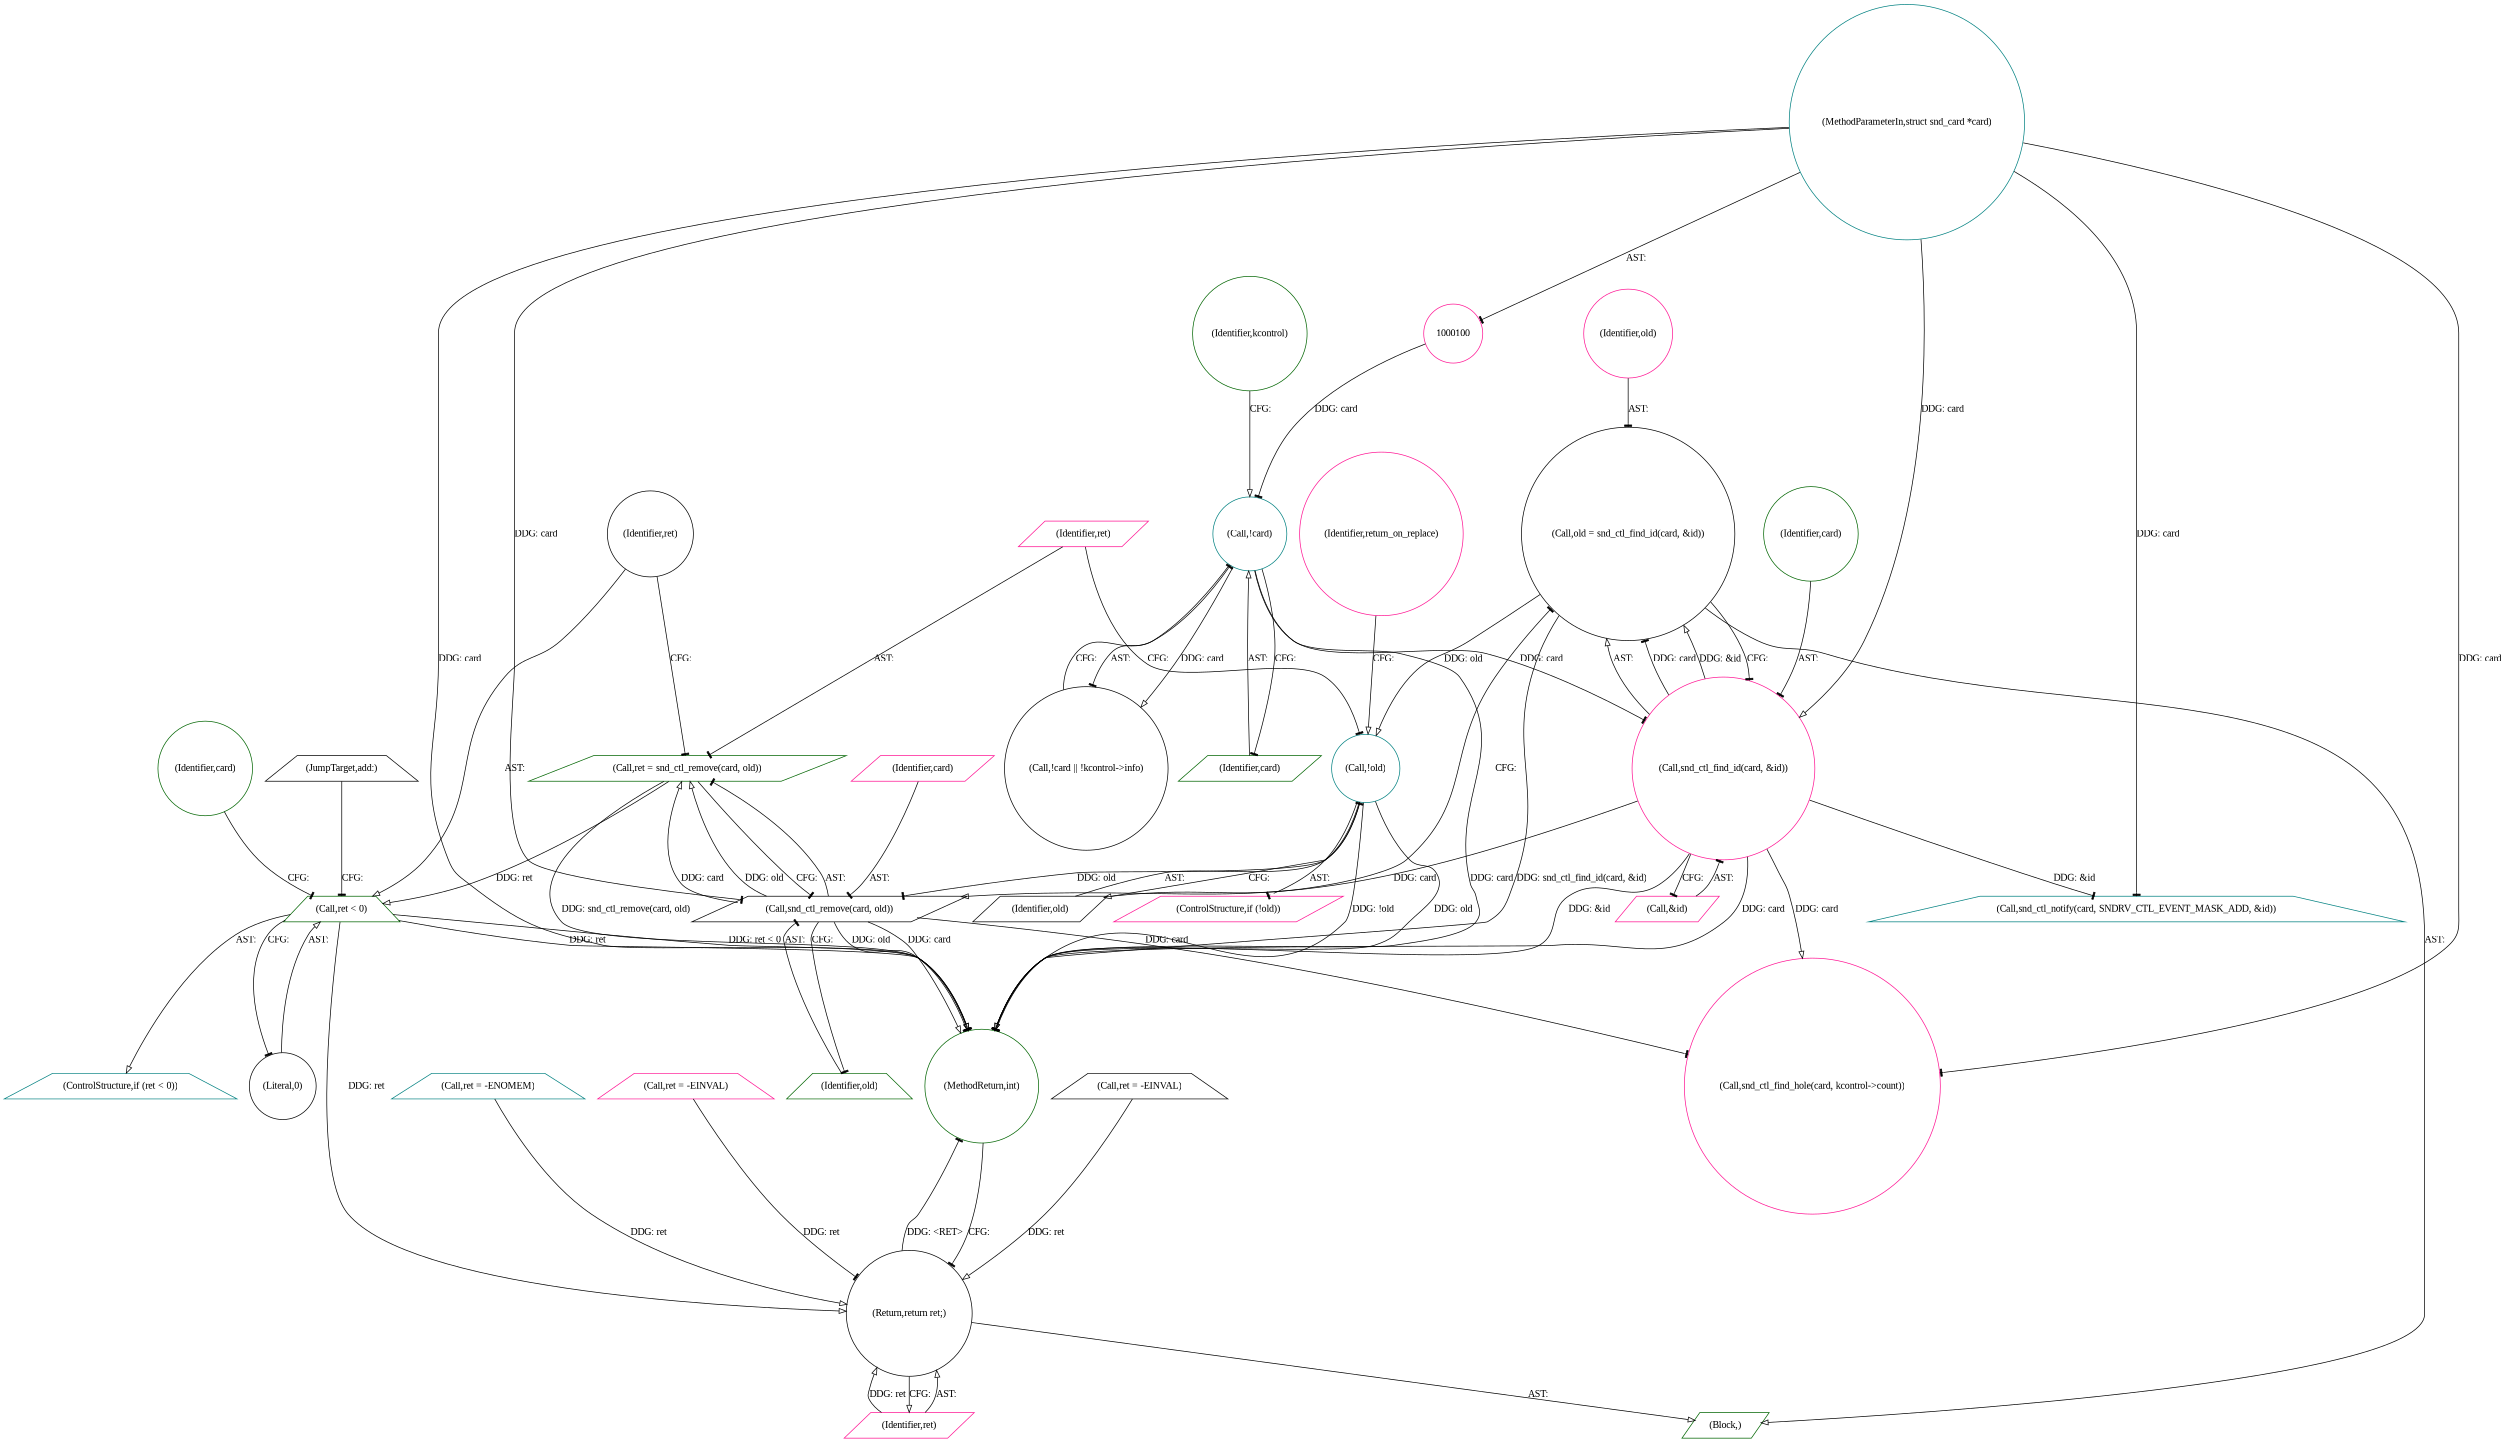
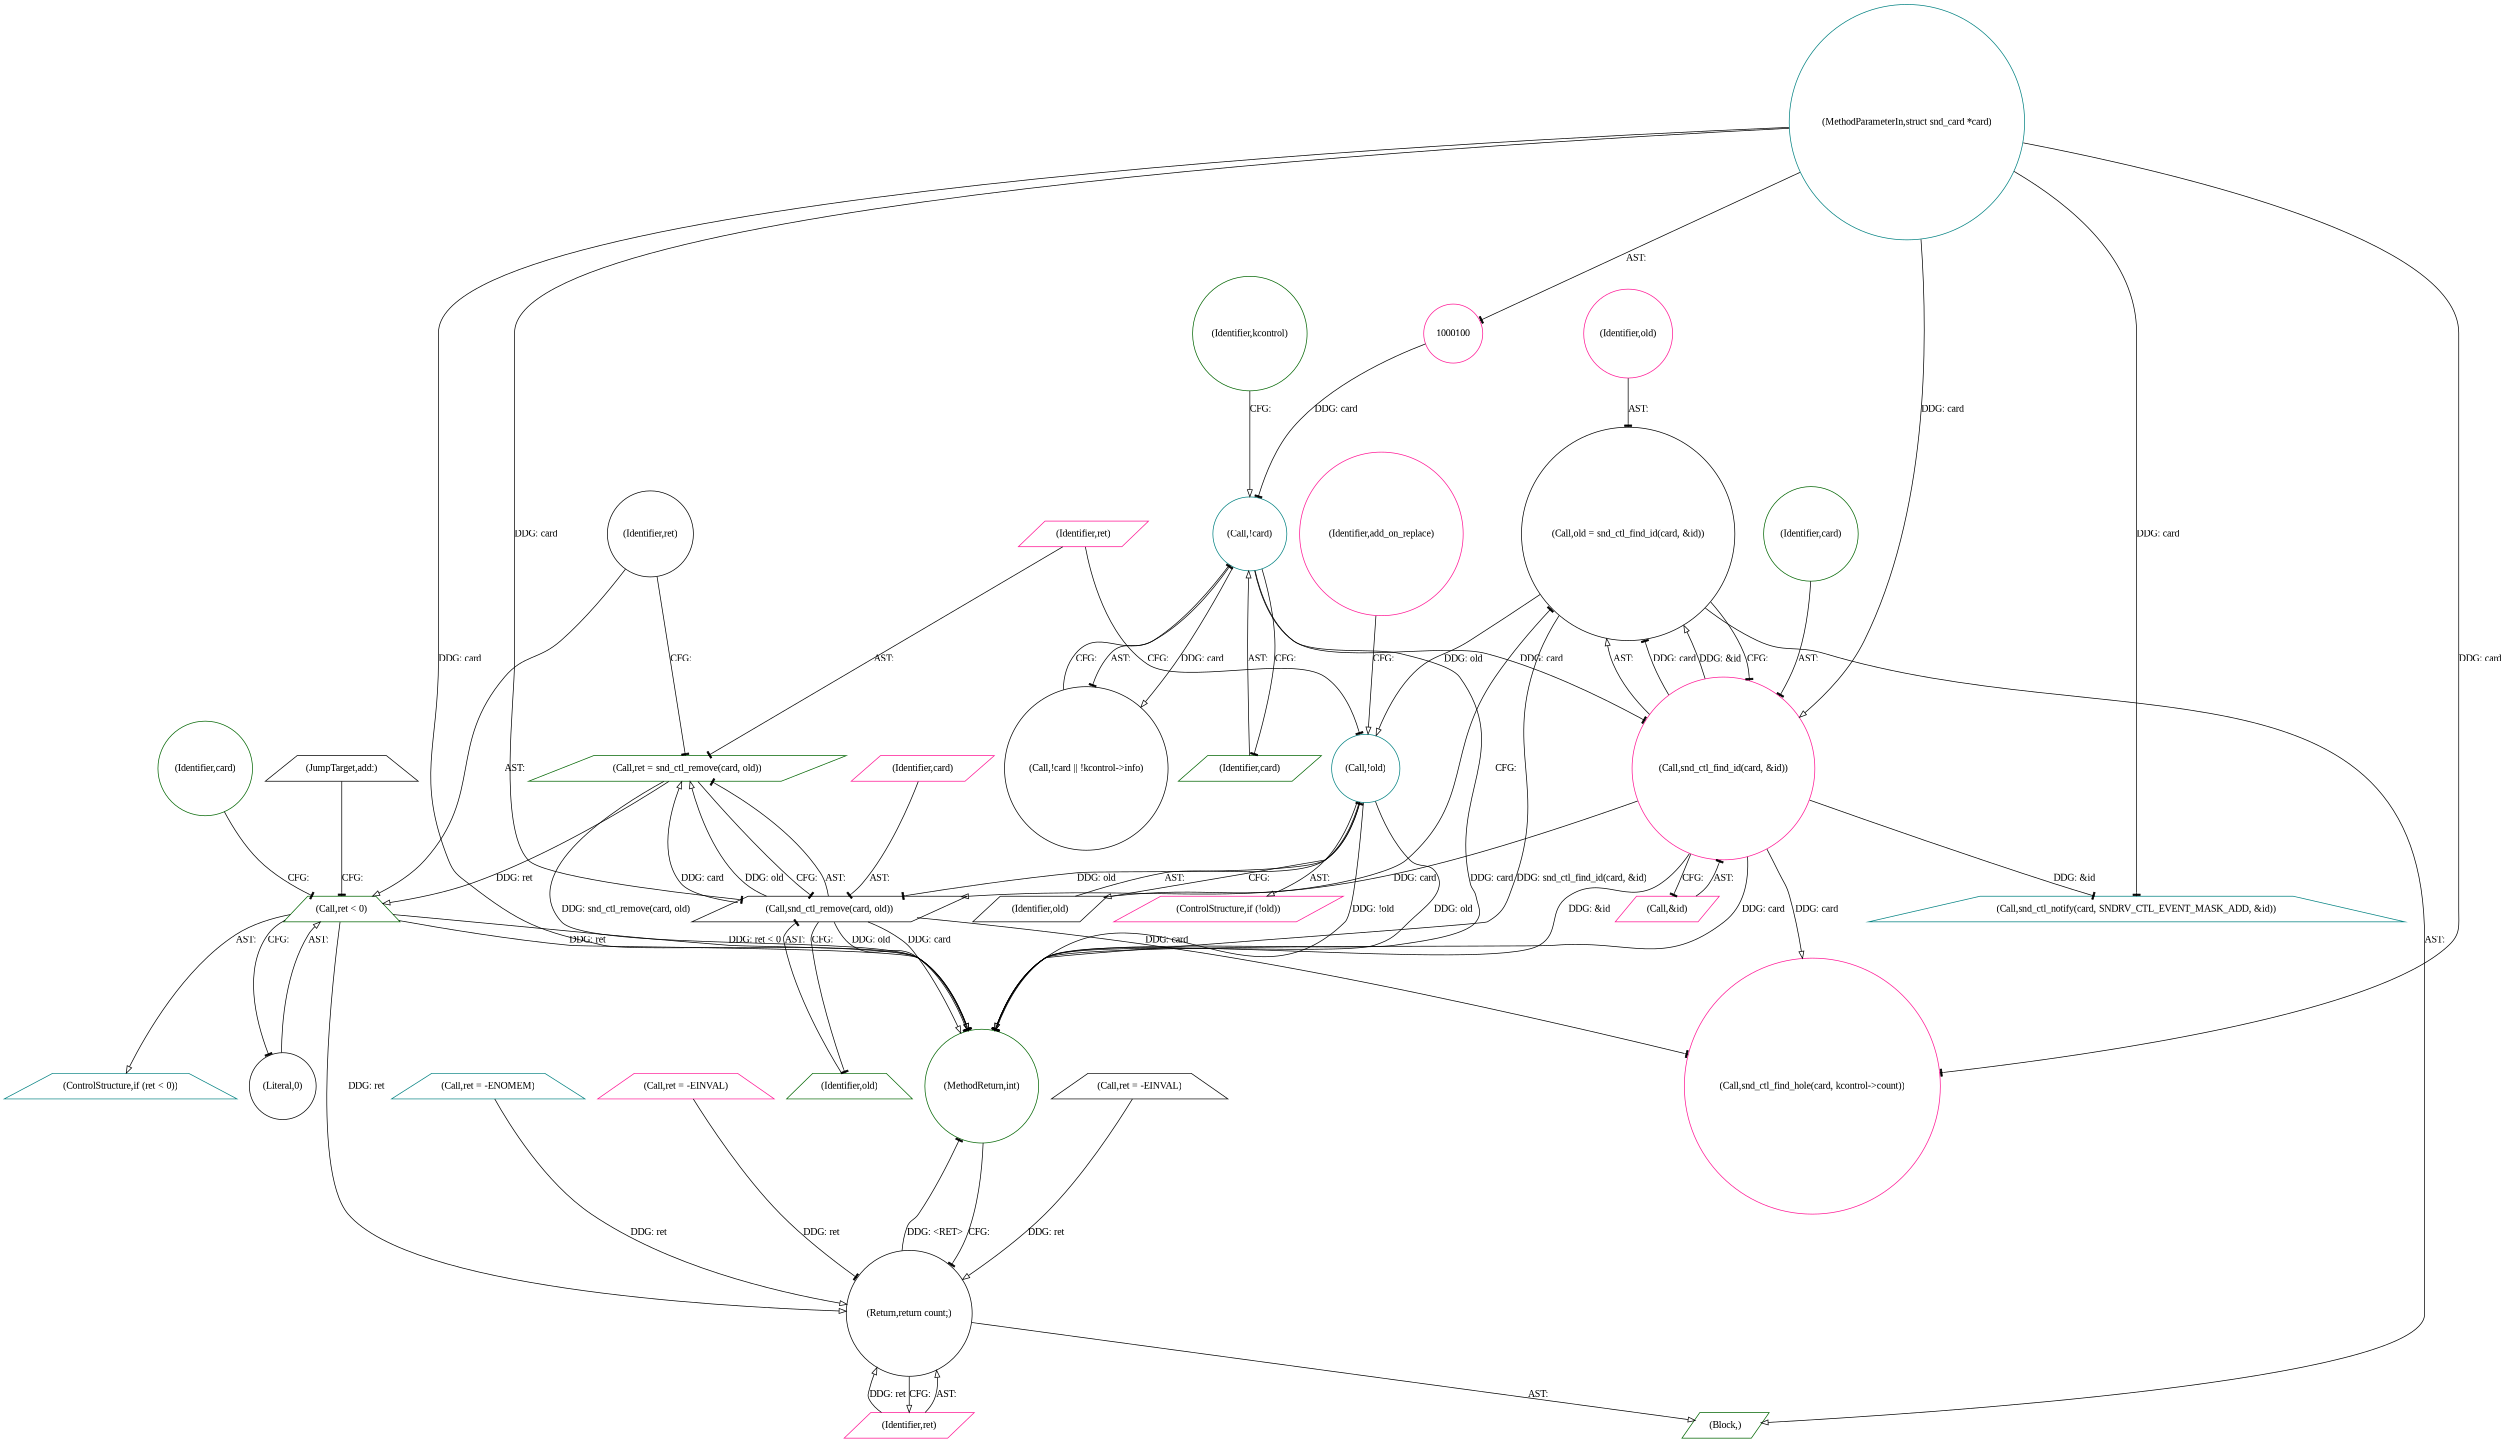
(1381, 534) -> (1381, 534)
(1313, 871) -> (1313, 871)
(909, 1313) -> (909, 1313)
